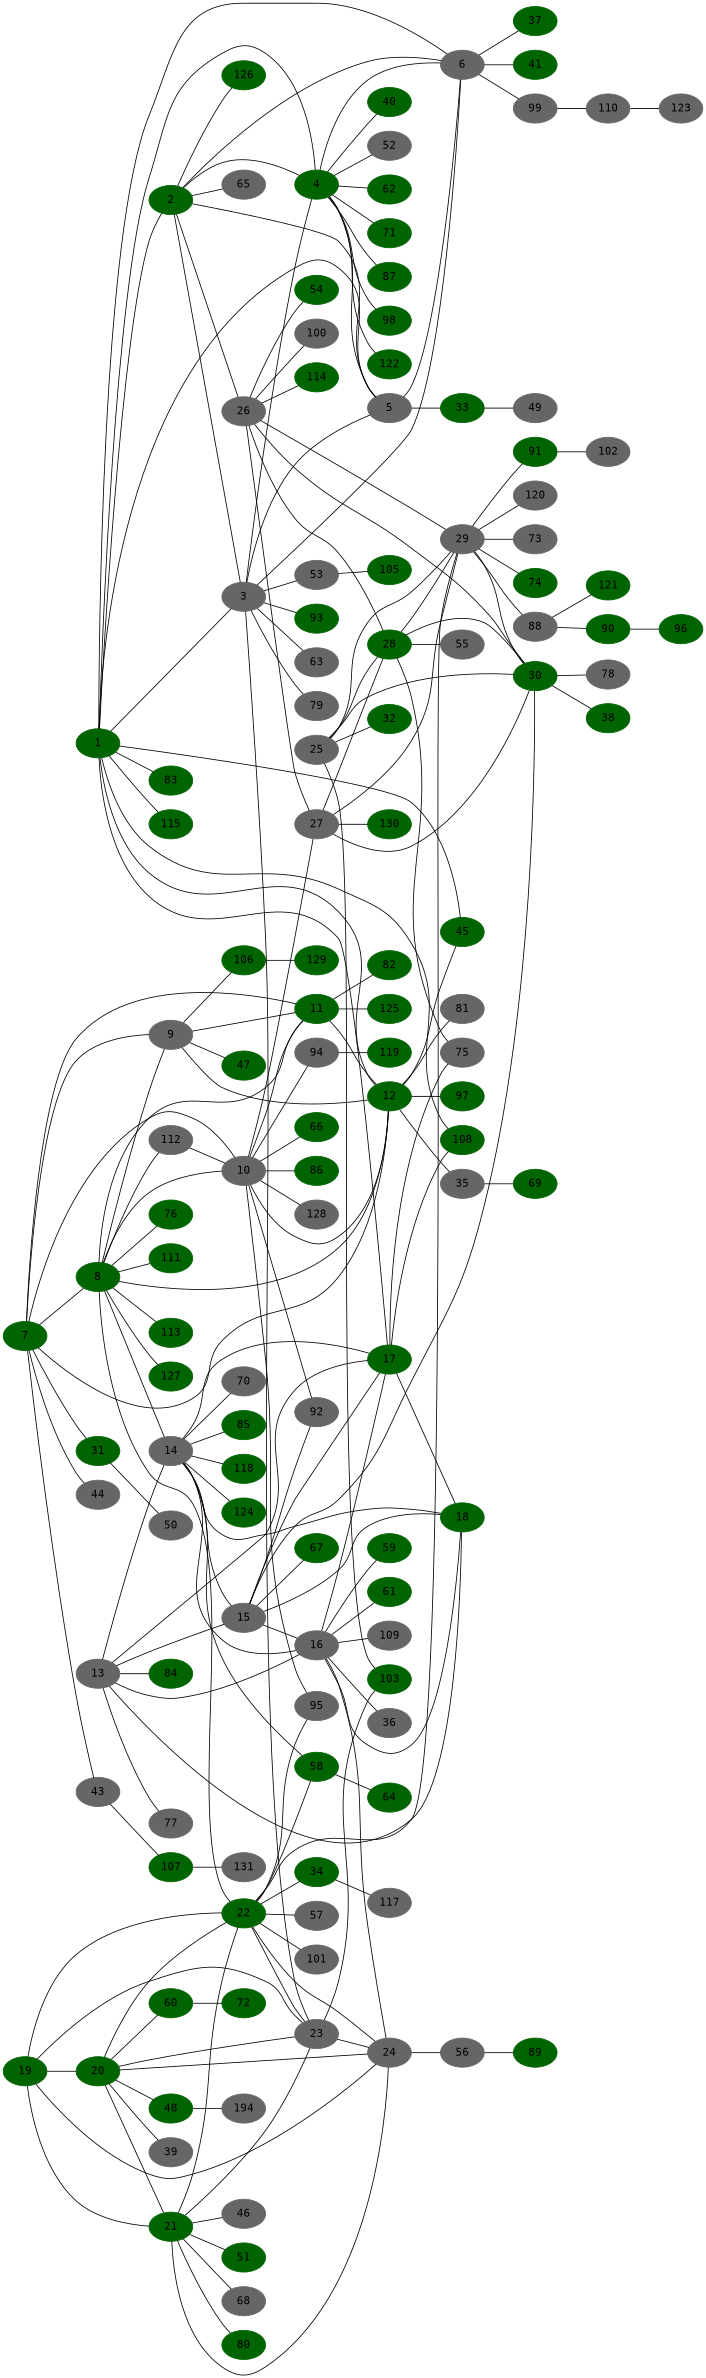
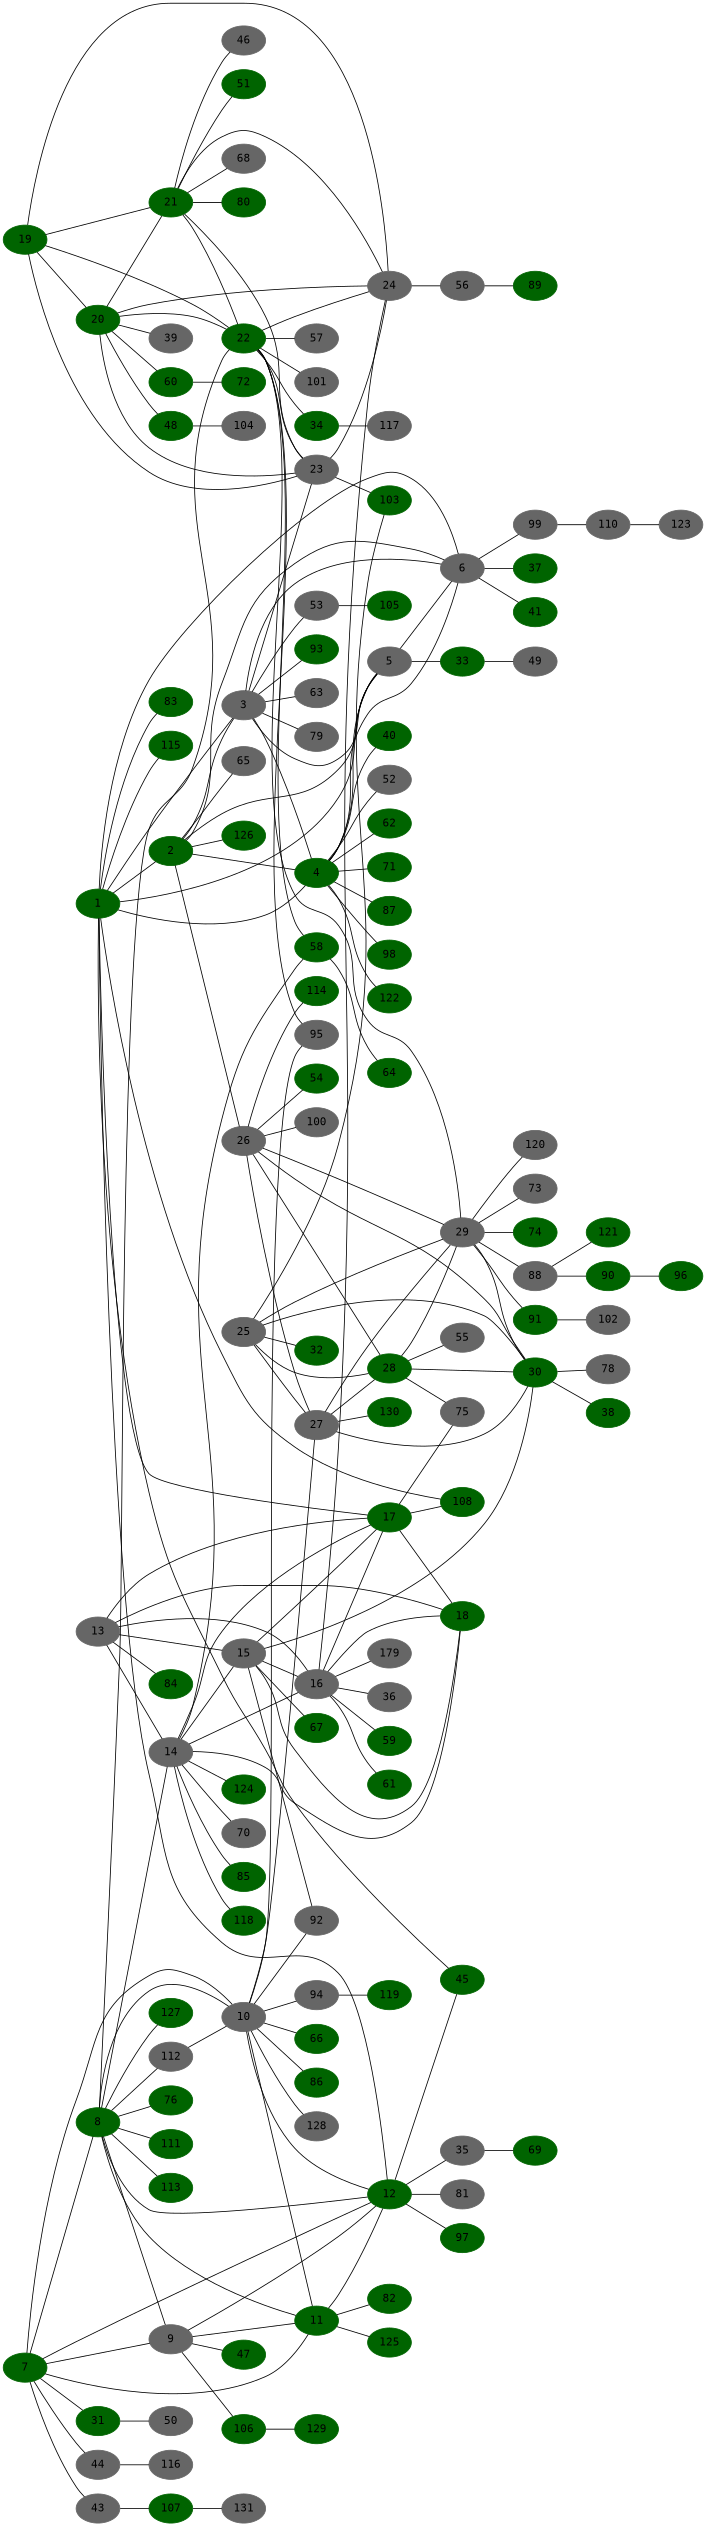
none -> (279, 1379)
(389, 1636) -> (389, 1653)
(171, 1823) -> none
(244, 2108) -> (244, 426)
none -> (171, 2465)
